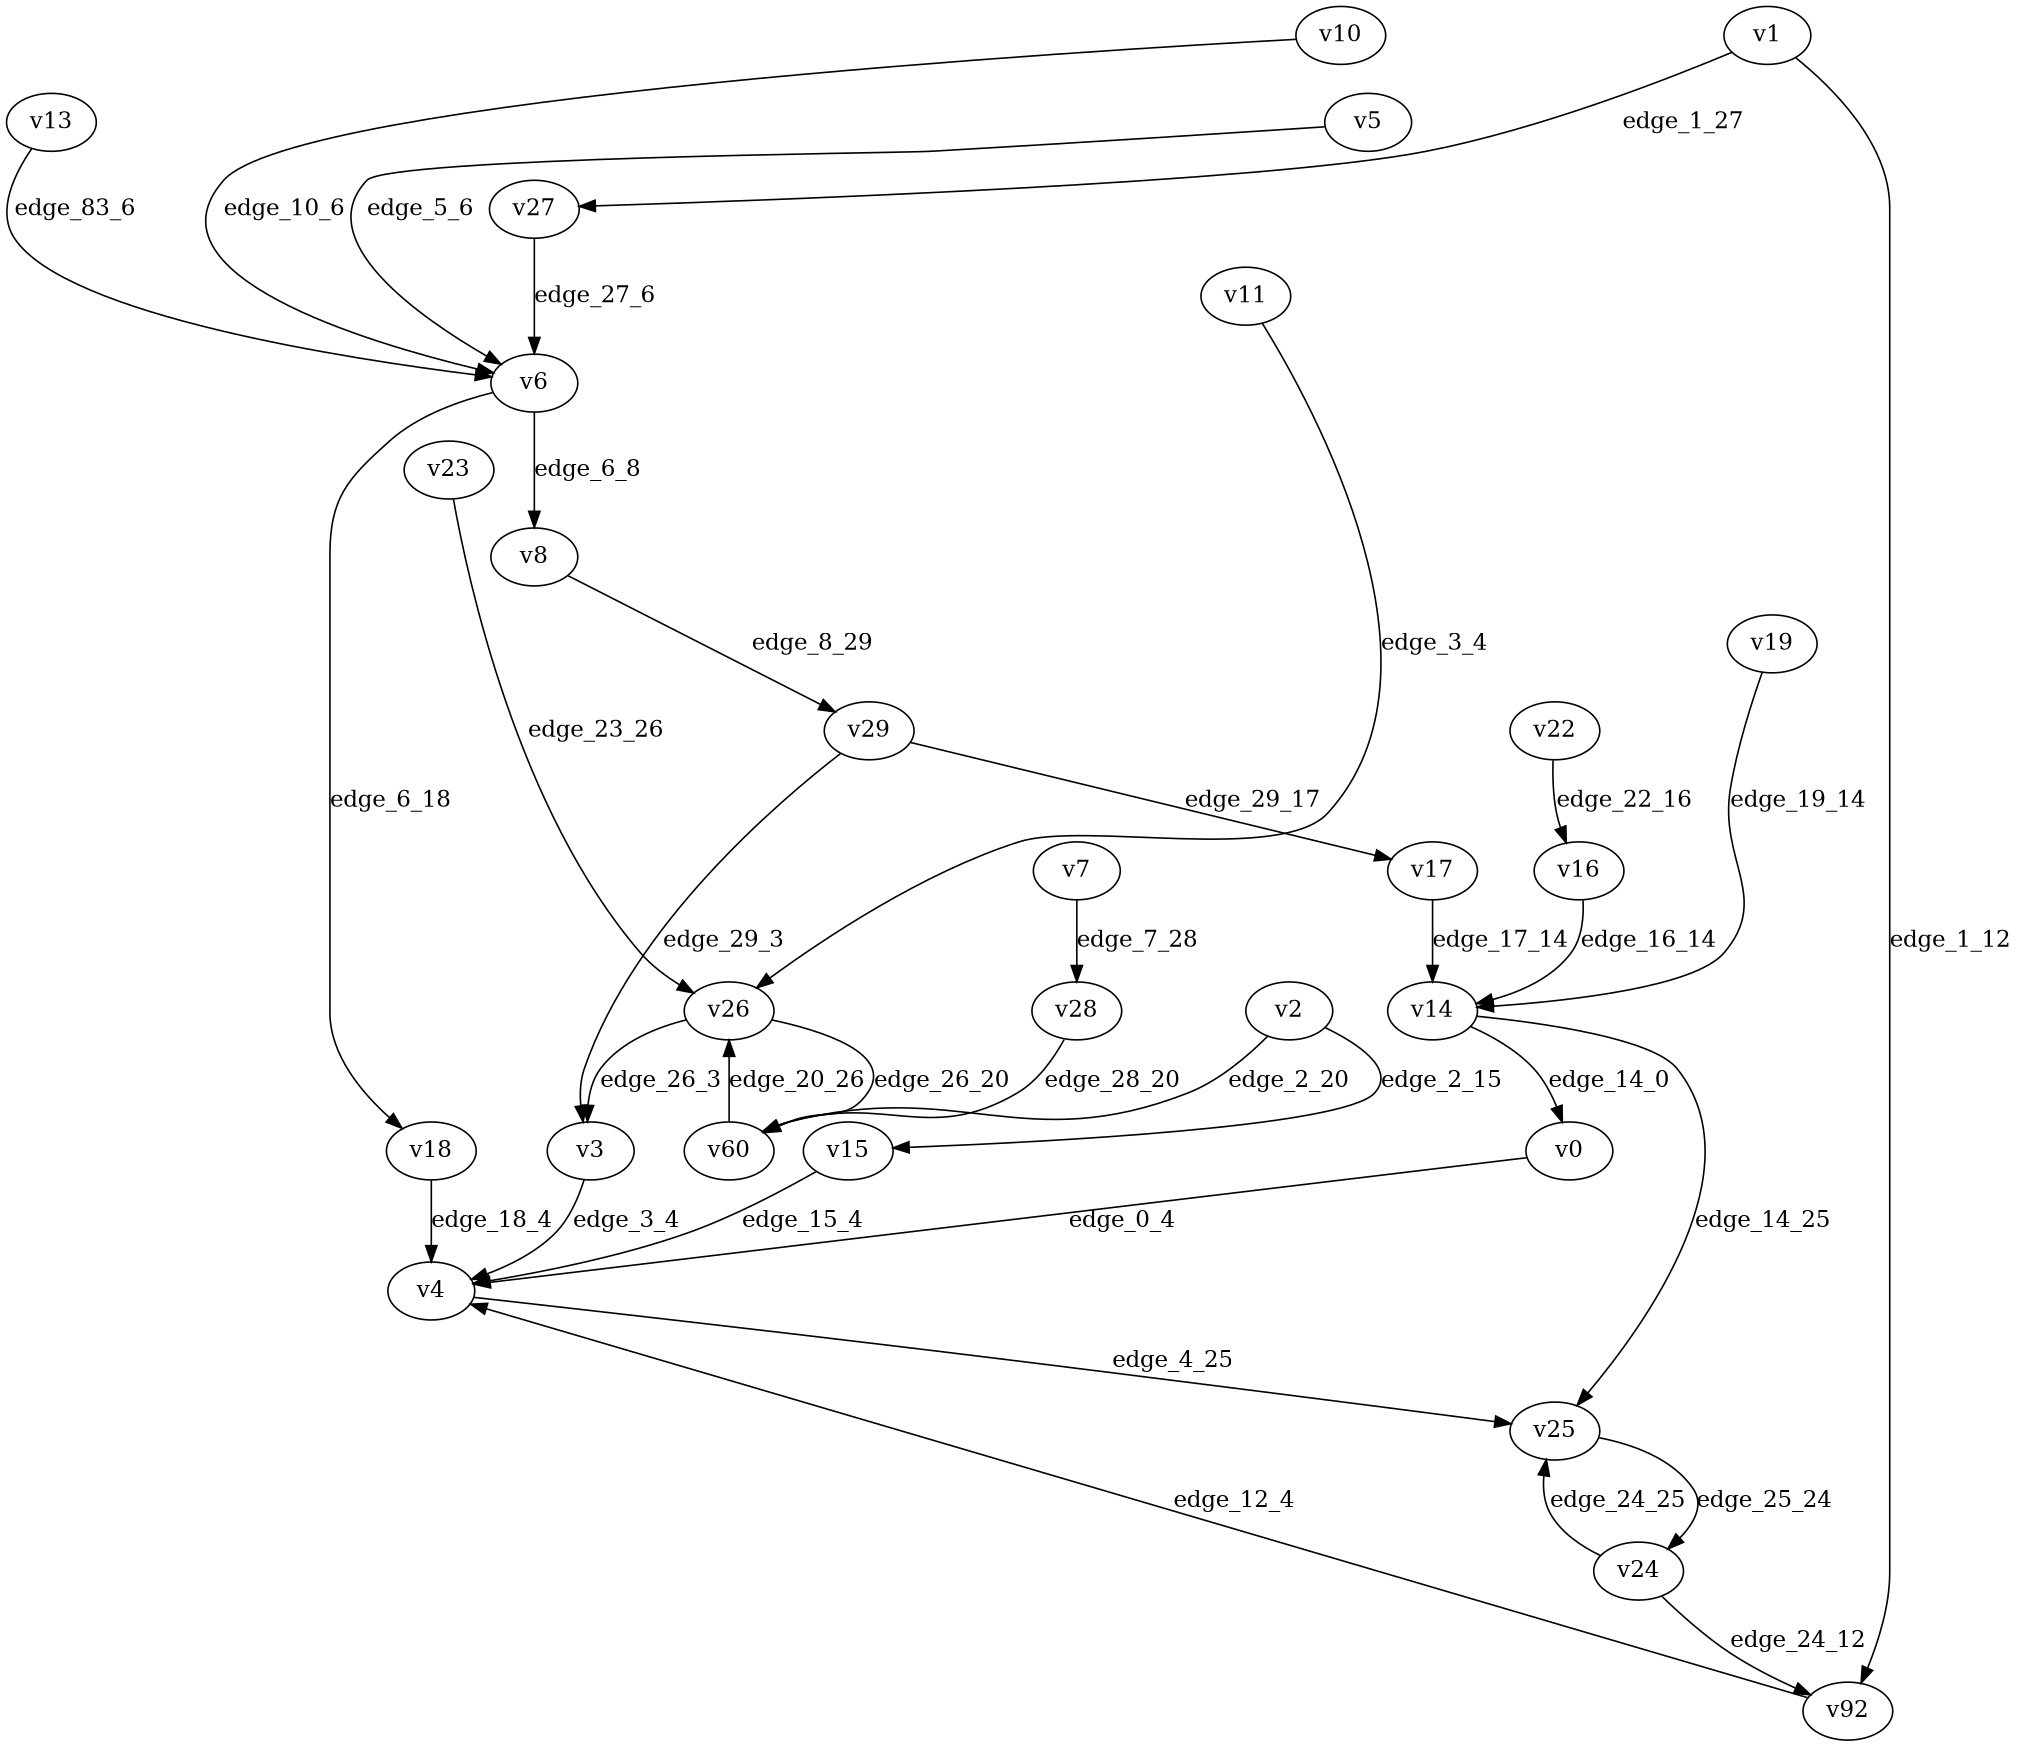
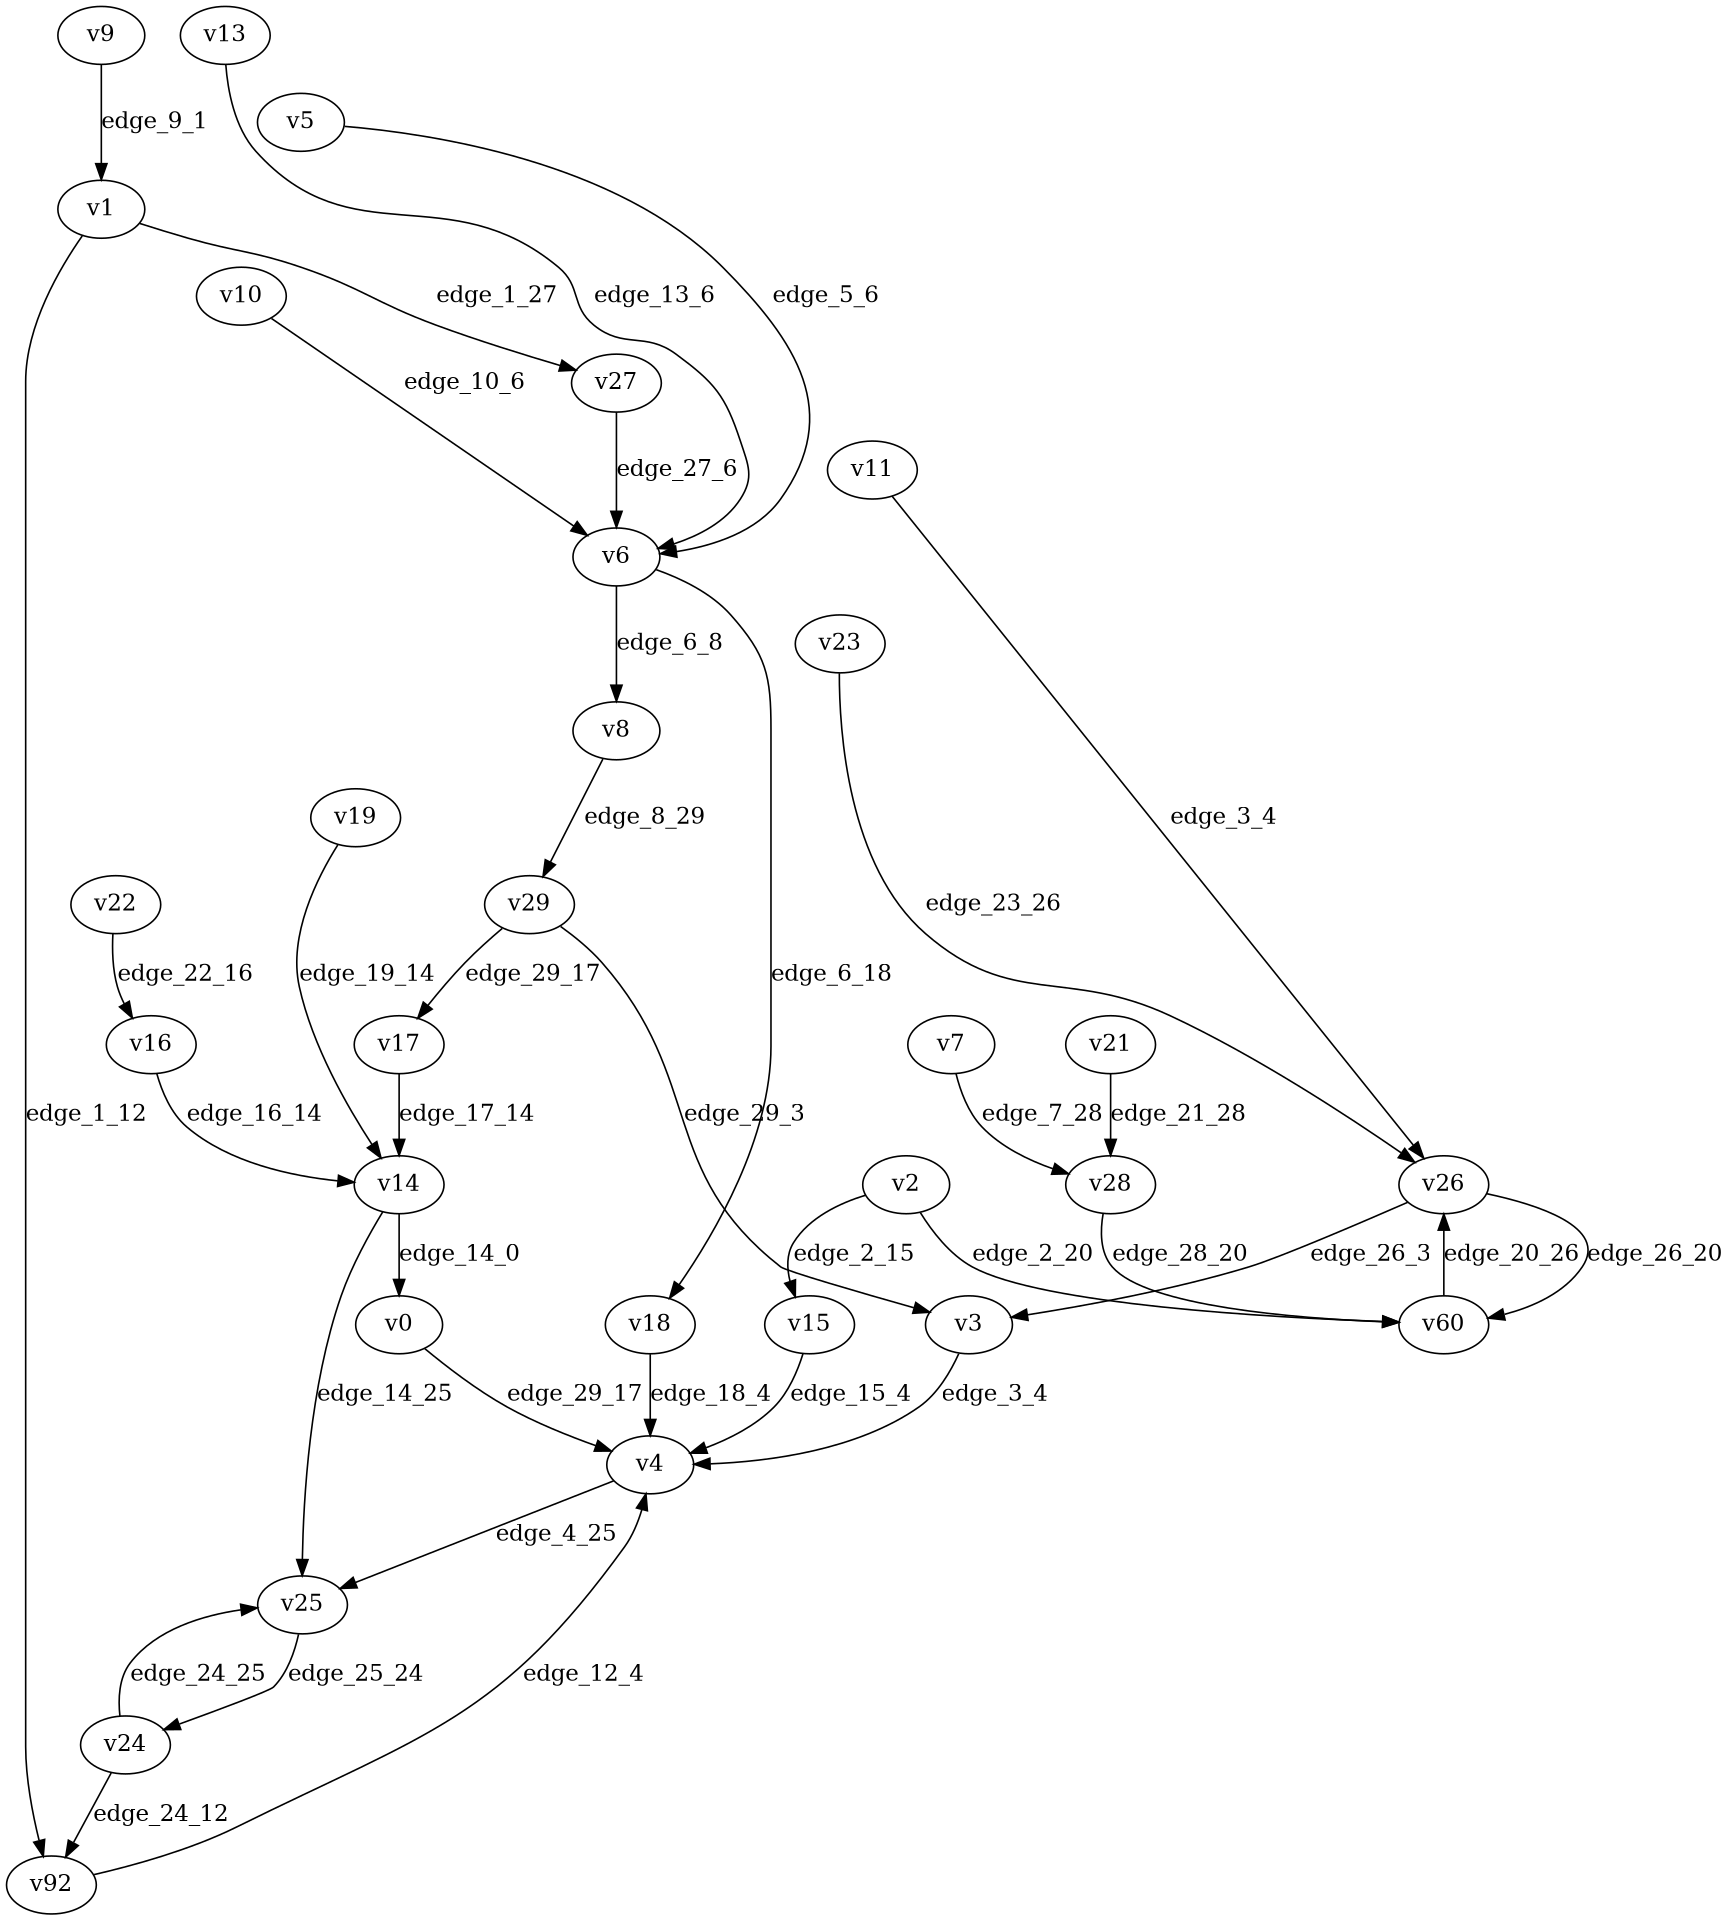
none -> (101, 35)
(76, 209) -> (655, 296)
none -> (1111, 1045)
(1123, 1221) -> (575, 1395)
